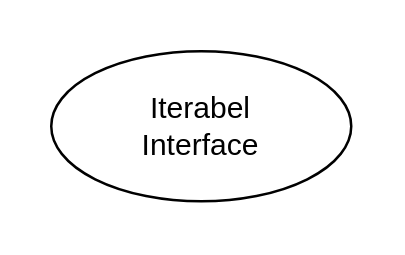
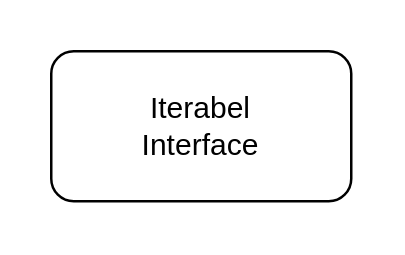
(201, 126) -> (201, 126)
